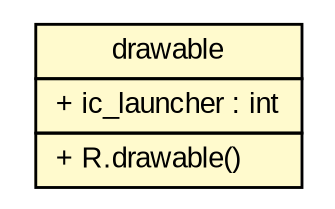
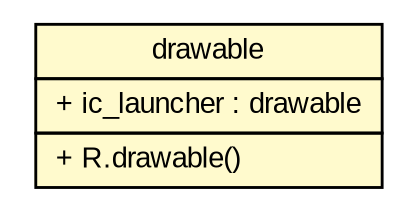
(169, 104) -> (209, 104)
